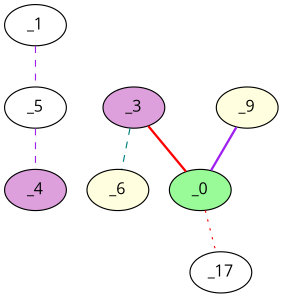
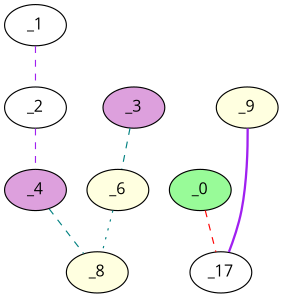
(35, 108) -> (35, 108)
(167, 149) -> none
(224, 149) -> (244, 191)
(211, 231) -> (211, 231)
none -> (97, 272)
